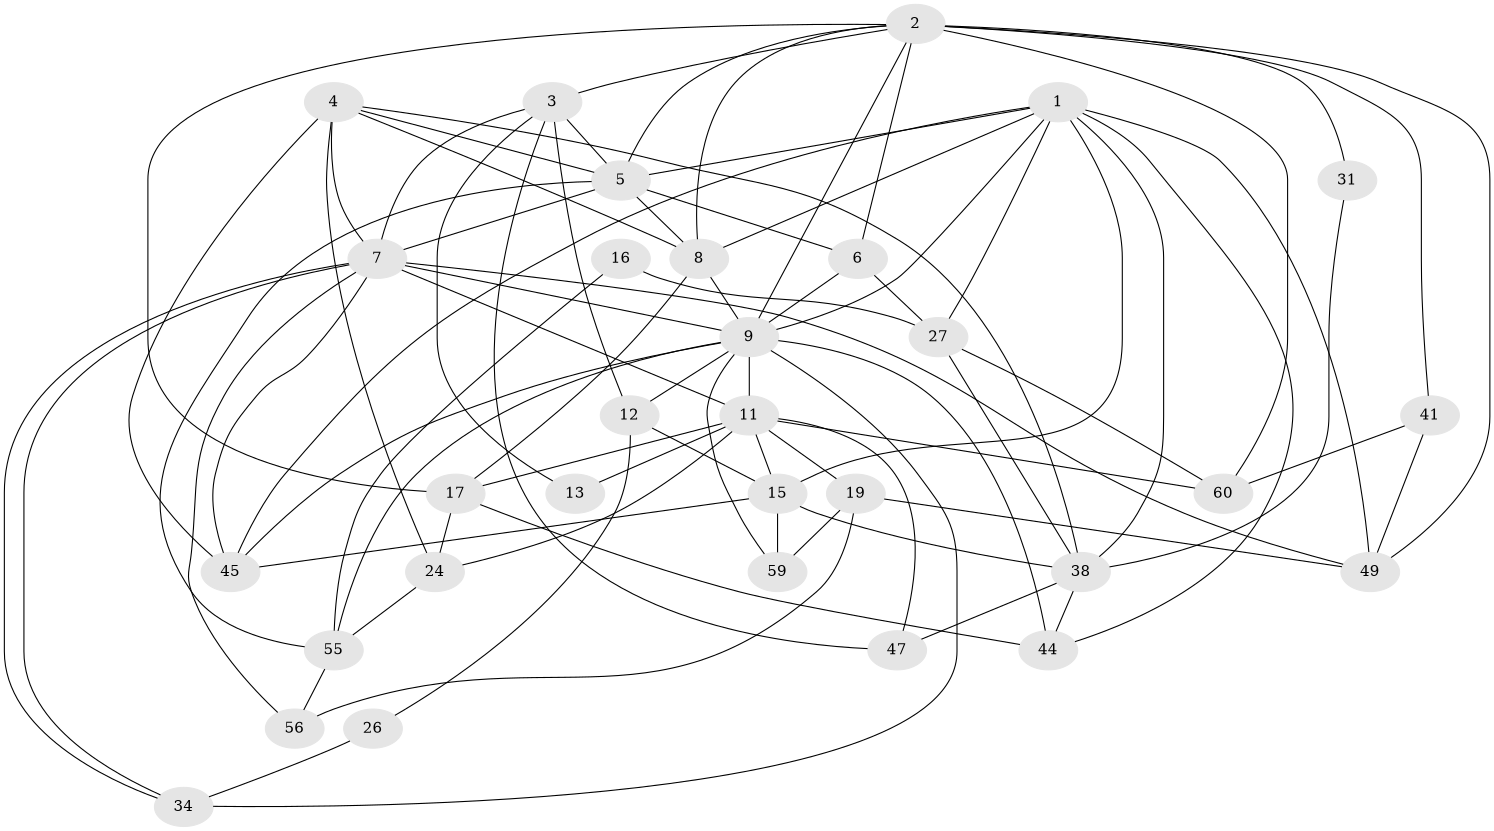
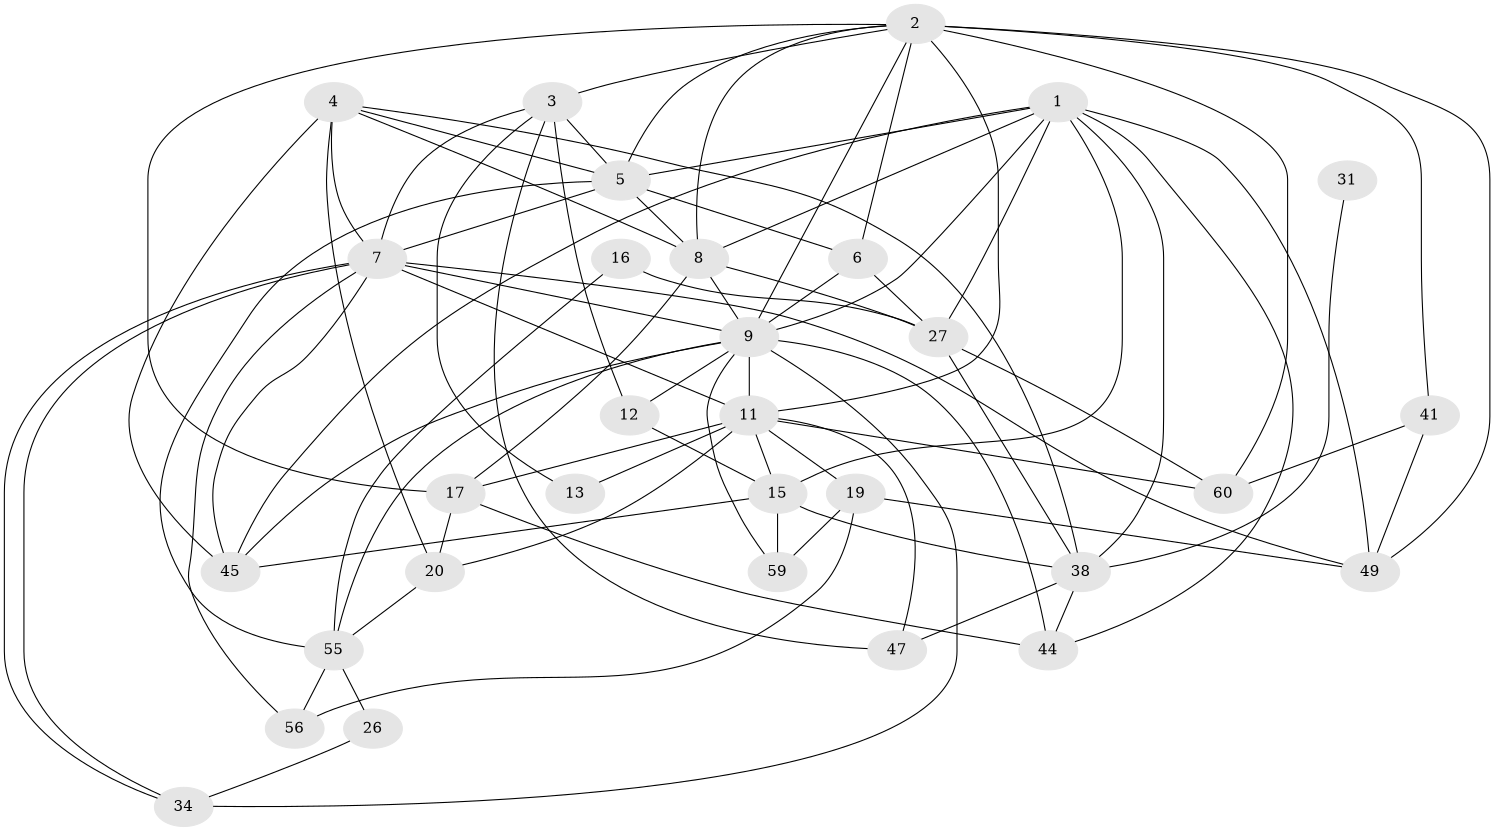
(1172, 45) -> (1000, 297)
none -> (821, 294)
(435, 572) -> (435, 572)
(547, 600) -> (353, 690)
